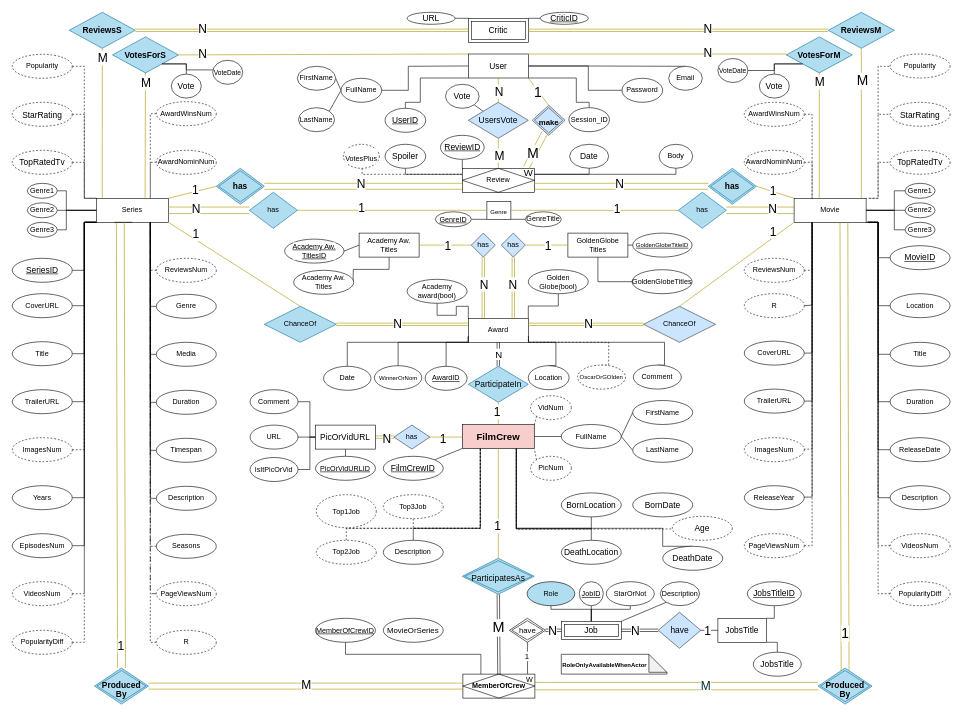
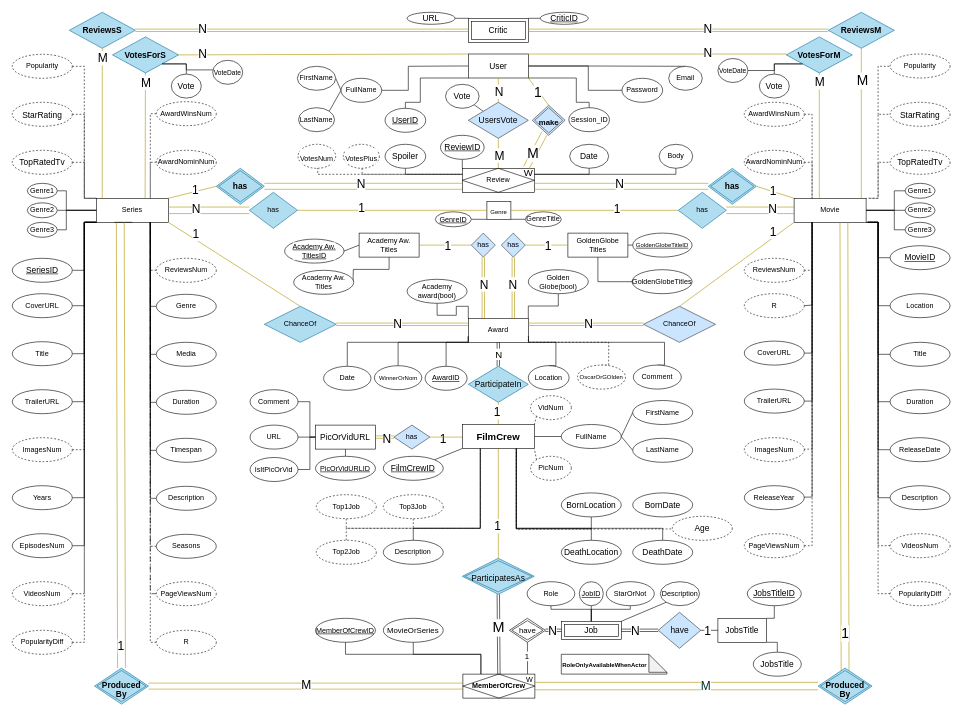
none -> (317, 156)
none -> (335, 174)
(498, 437) -> (498, 437)
(346, 511) -> (346, 507)
(693, 558) -> (663, 552)
(551, 594) -> (551, 594)
none -> (413, 647)
